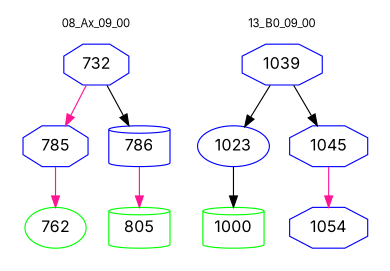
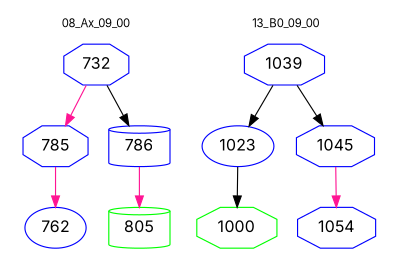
(56, 228) -> (56, 228)
(233, 228) -> (237, 228)
